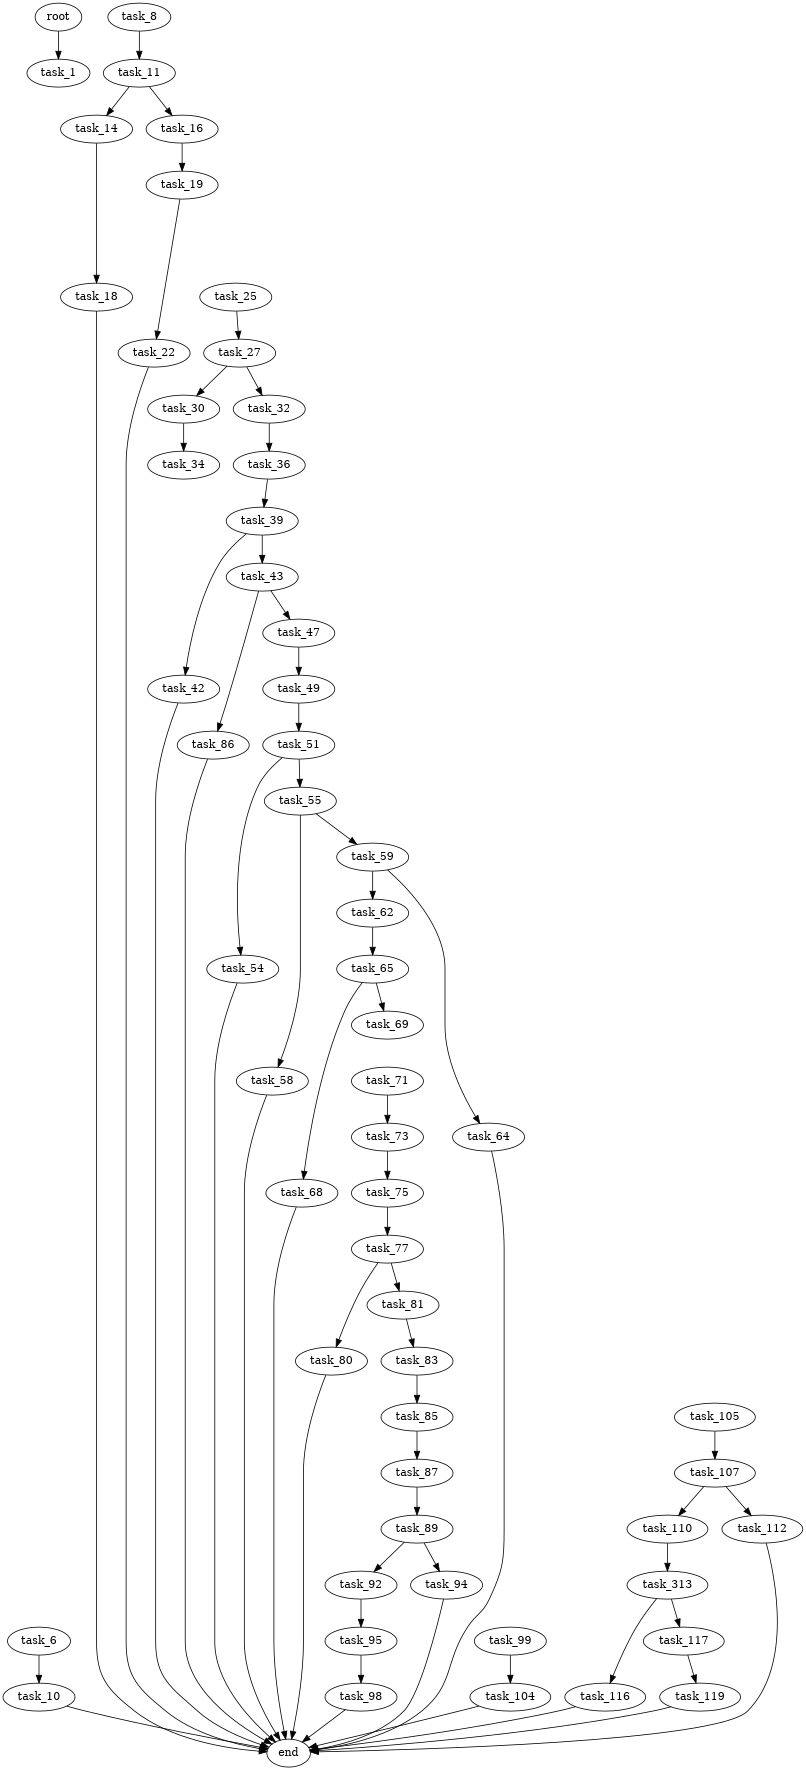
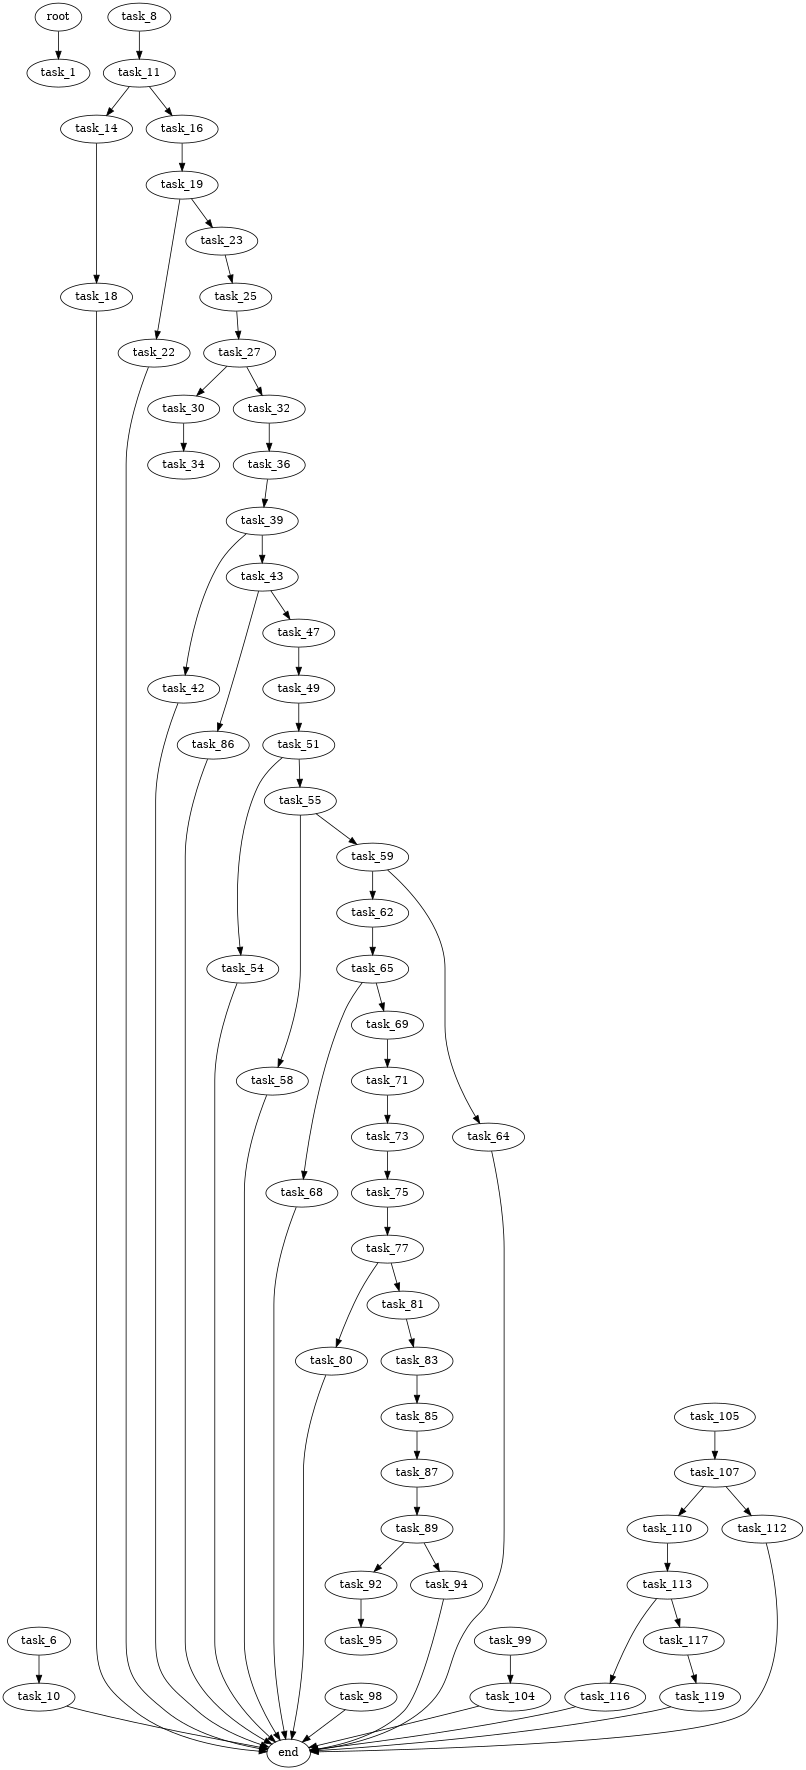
none -> (222, 241)
none -> (387, 1049)
(667, 1585) -> (667, 1585)
(361, 1665) -> none
